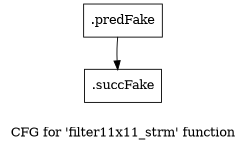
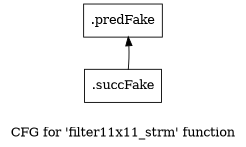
(117, 49) -> (129, 58)
